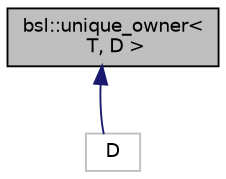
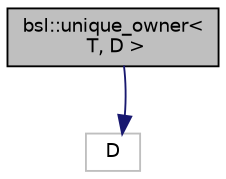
(101, 109) -> (126, 91)
